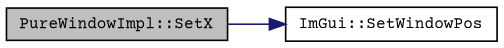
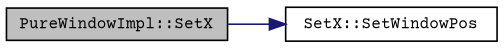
(391, 24) -> (391, 24)
